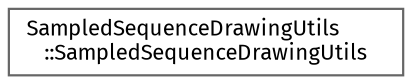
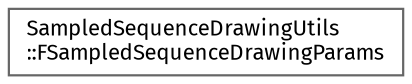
(206, 42) -> (206, 42)
